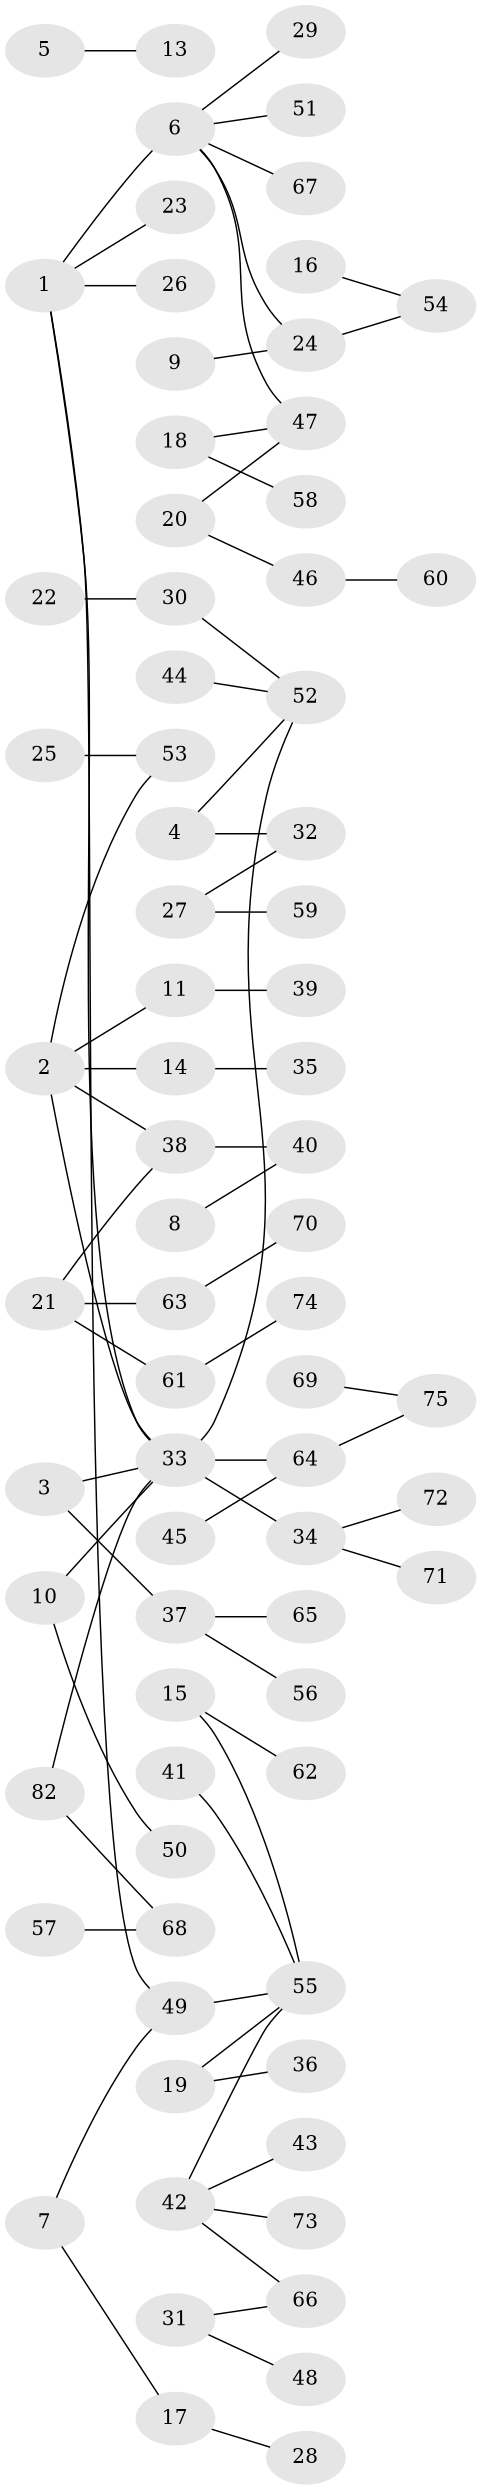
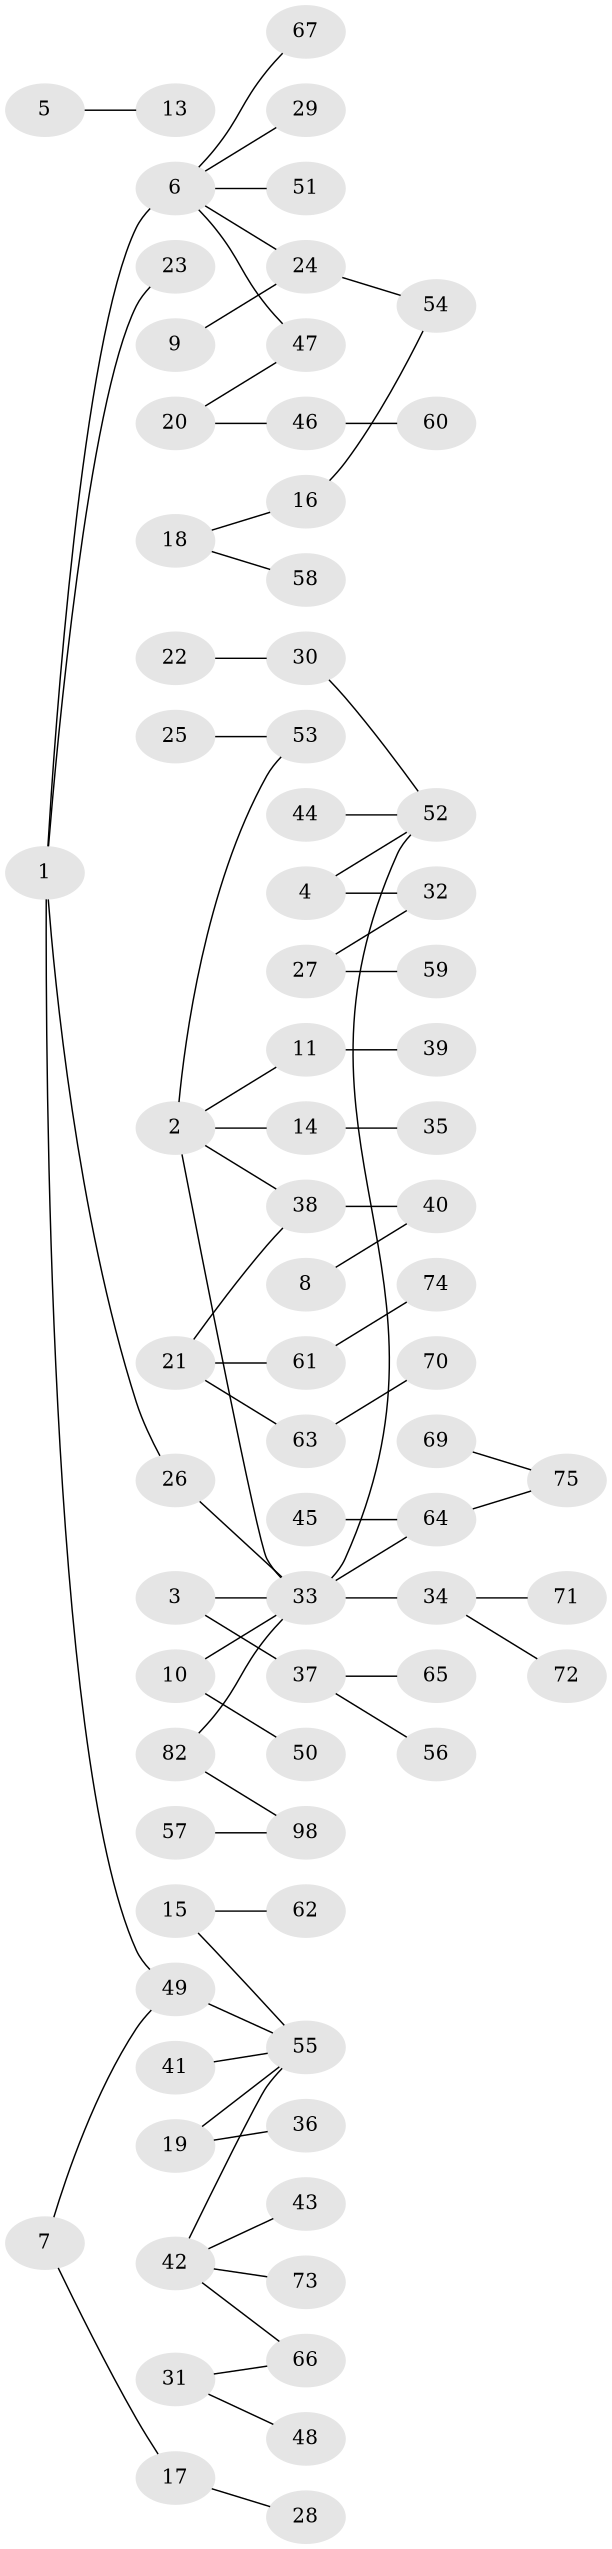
(241, 433) -> (241, 521)
(89, 879) -> (241, 1539)
(175, 1930) -> (306, 1833)
